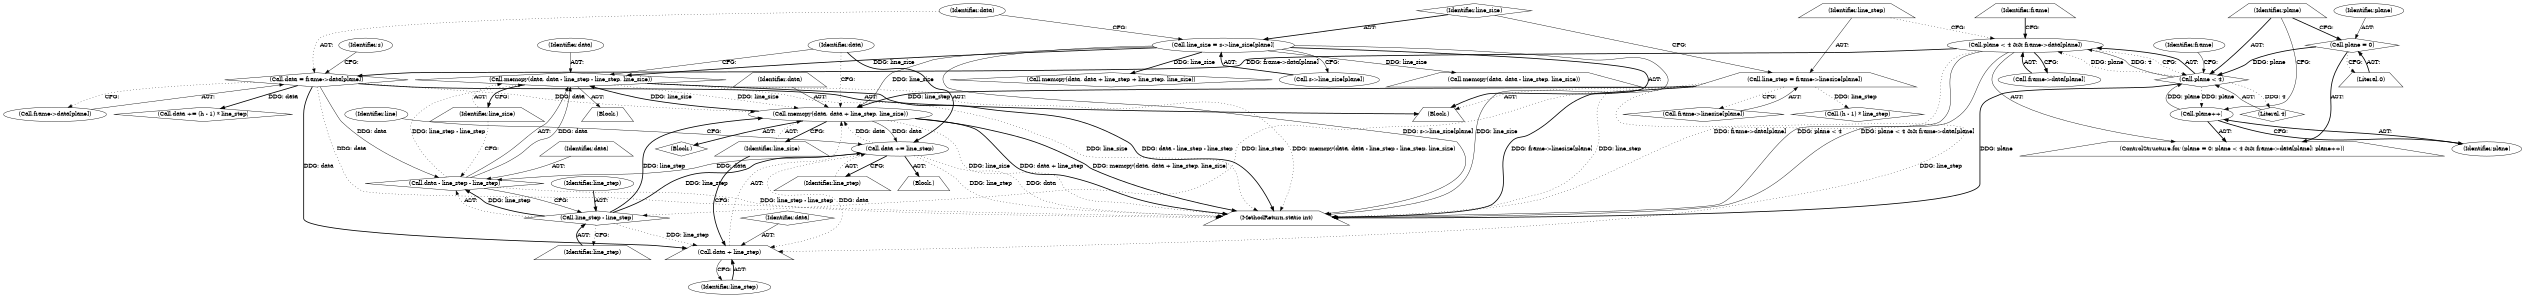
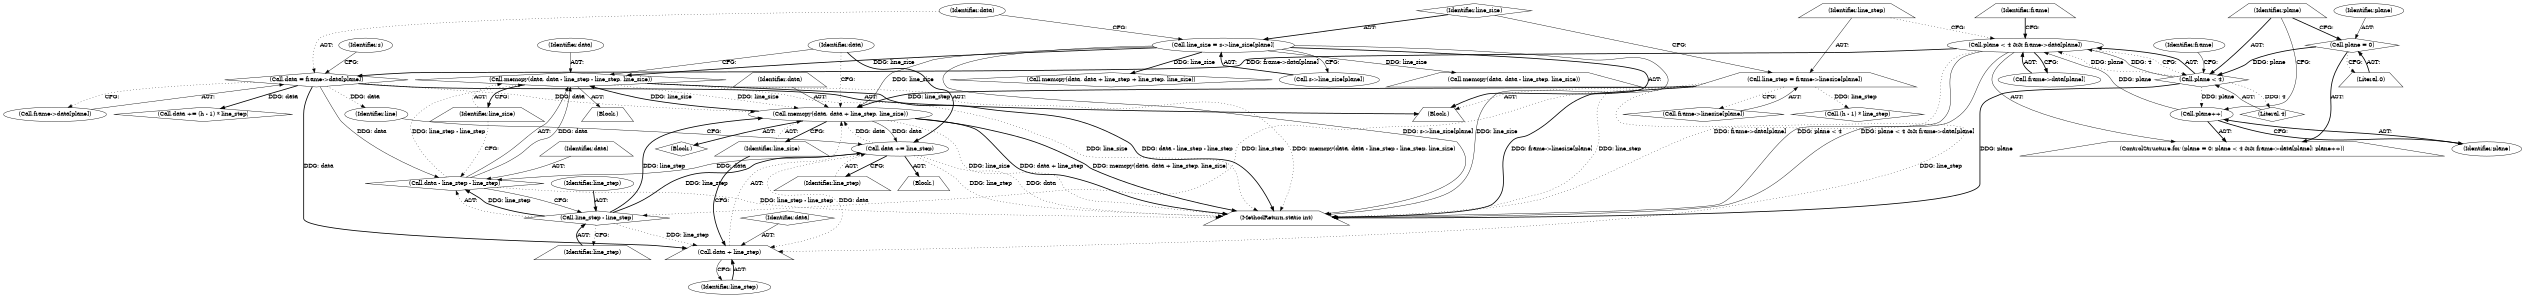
(2166, 98) -> (2113, 82)
(731, 205) -> (344, 96)
